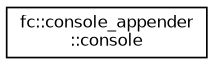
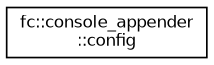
(107, 33) -> (107, 33)
